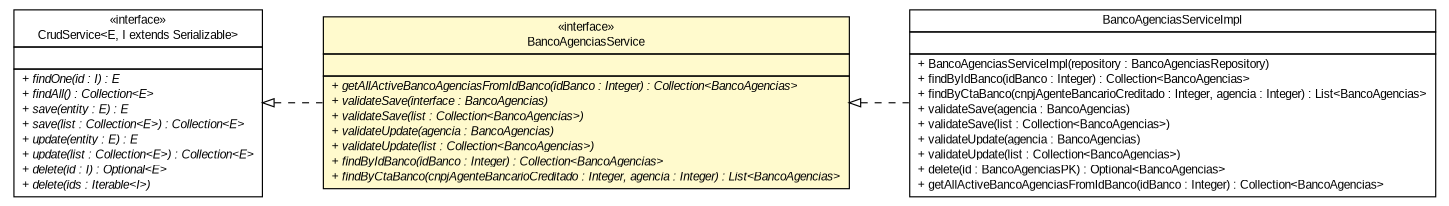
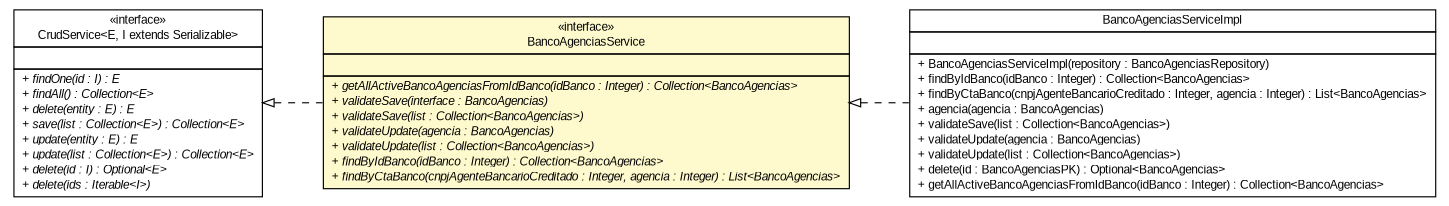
(75, 110) -> (78, 110)
(1024, 110) -> (1011, 110)
